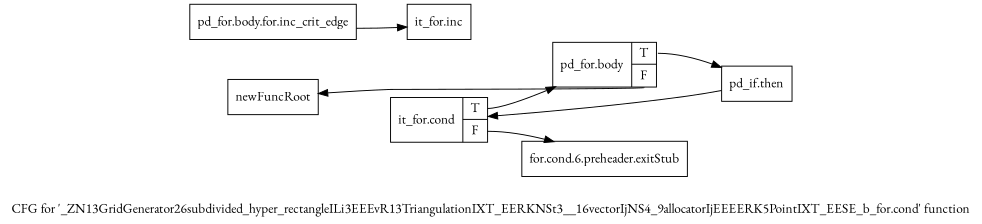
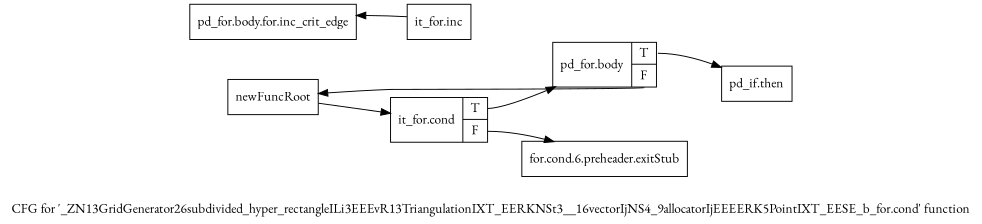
(377, 28) -> (386, 16)
(610, 105) -> (350, 108)
